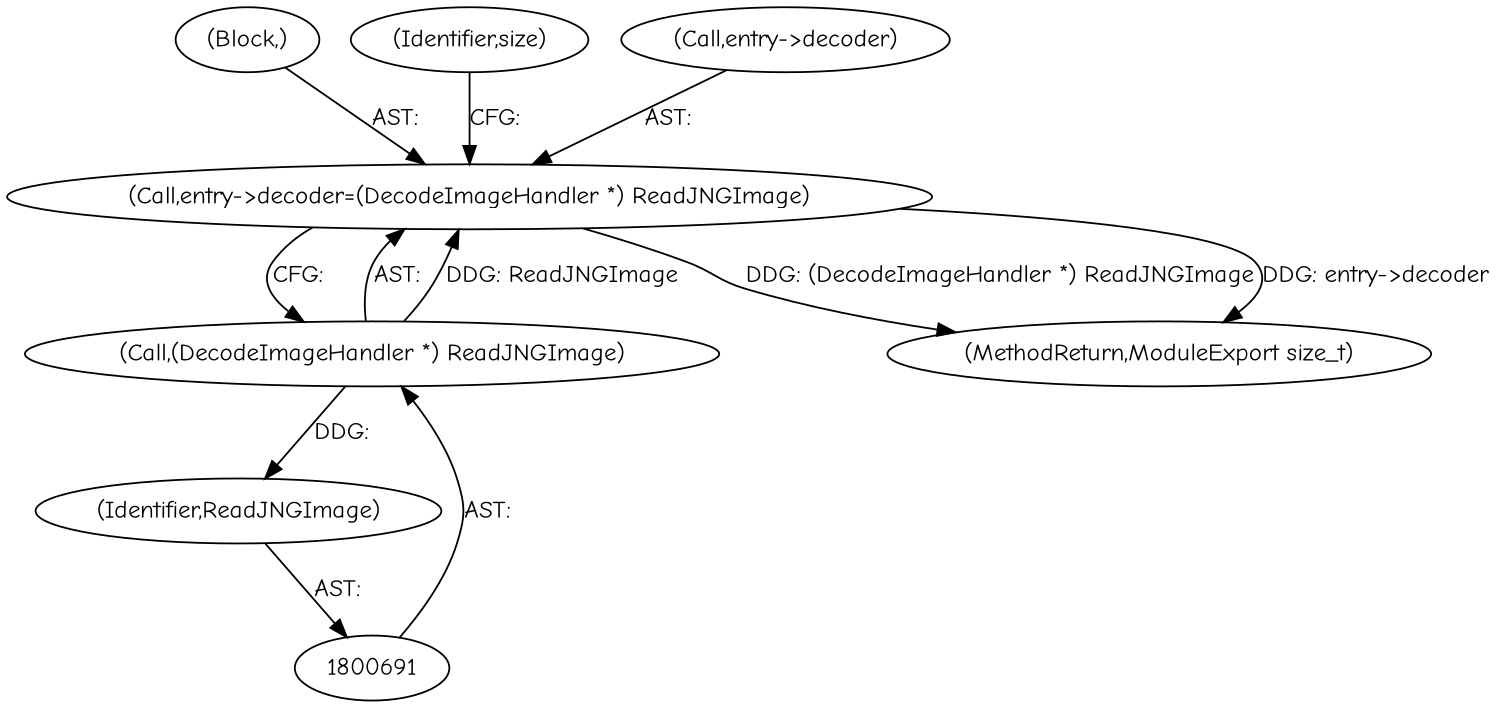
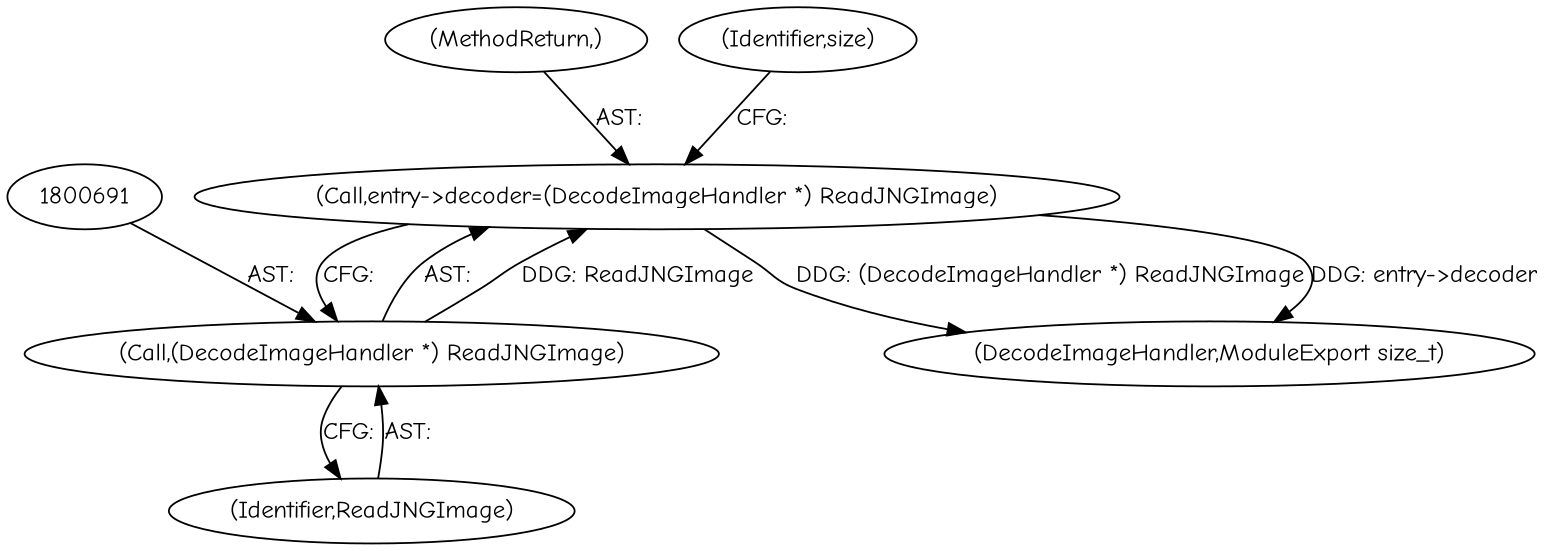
(248, 40) -> (516, 40)
(786, 40) -> none
(1159, 354) -> (1210, 354)
(346, 432) -> (353, 432)
(300, 584) -> (383, 442)
